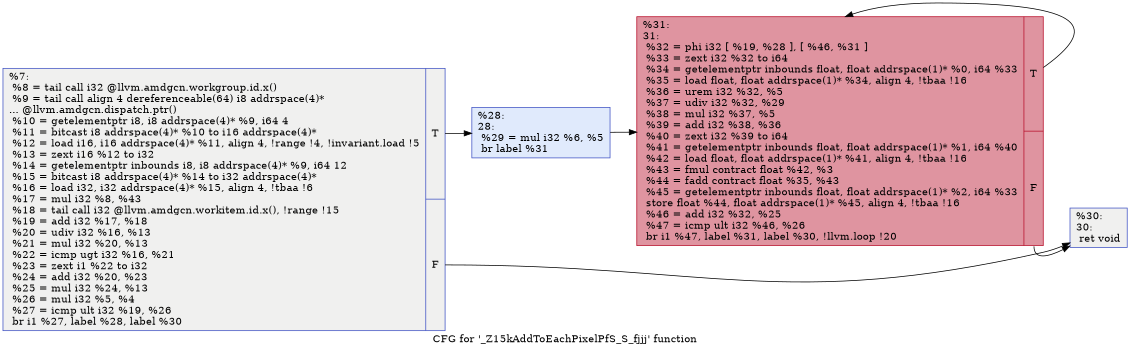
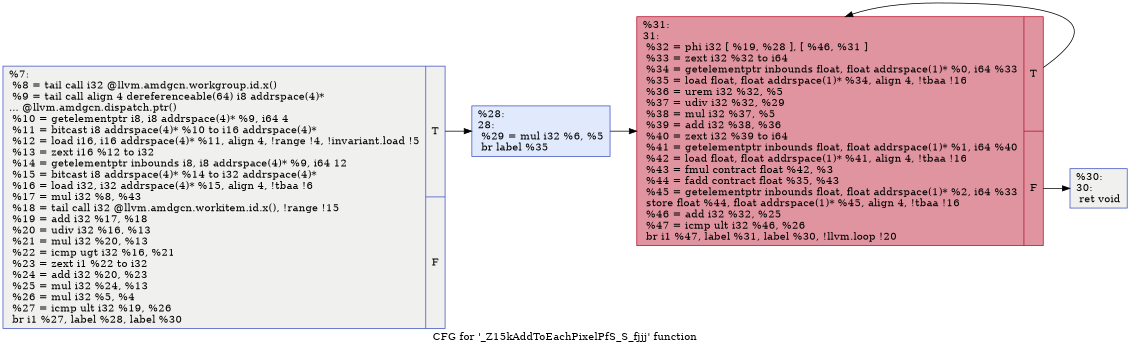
(513, 149) -> (513, 147)
(756, 281) -> none
